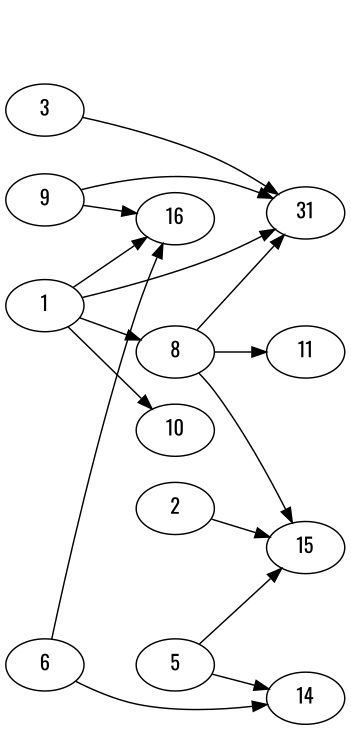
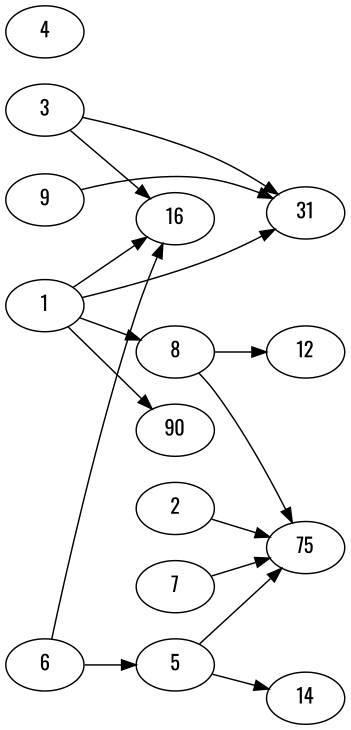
none -> (45, 32)
(103, 208) -> (104, 160)
(236, 288) -> none
(306, 352) -> (306, 352)
(175, 430) -> (175, 430)
(306, 548) -> (306, 548)
none -> (175, 587)
(162, 708) -> (103, 665)
